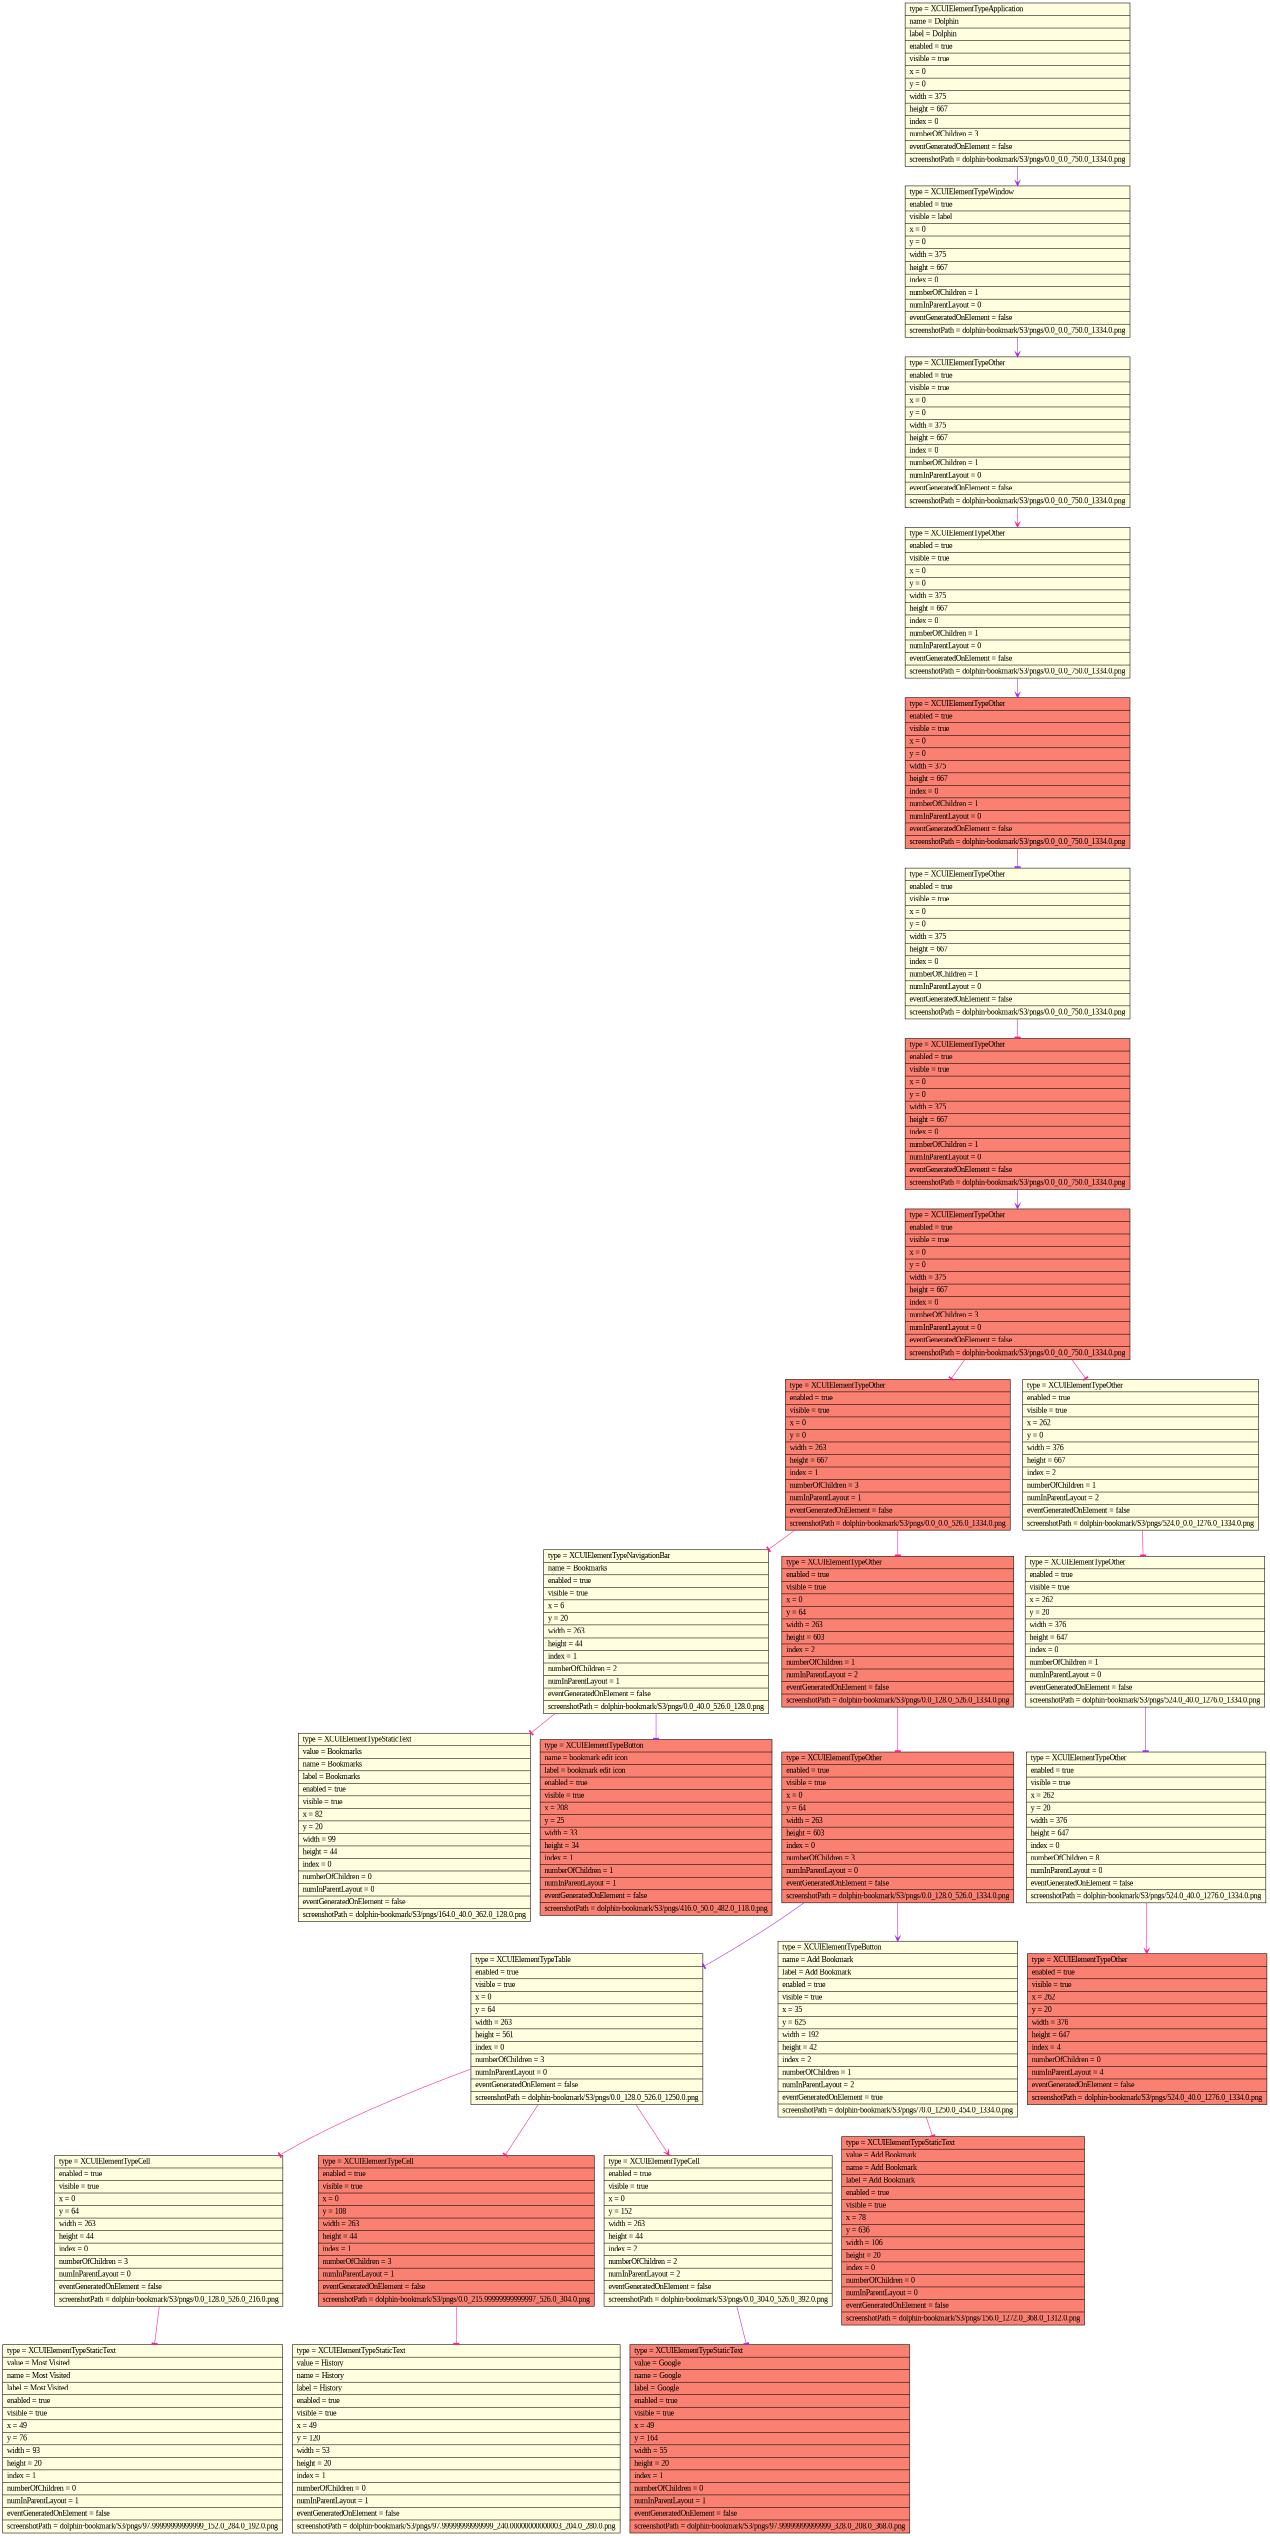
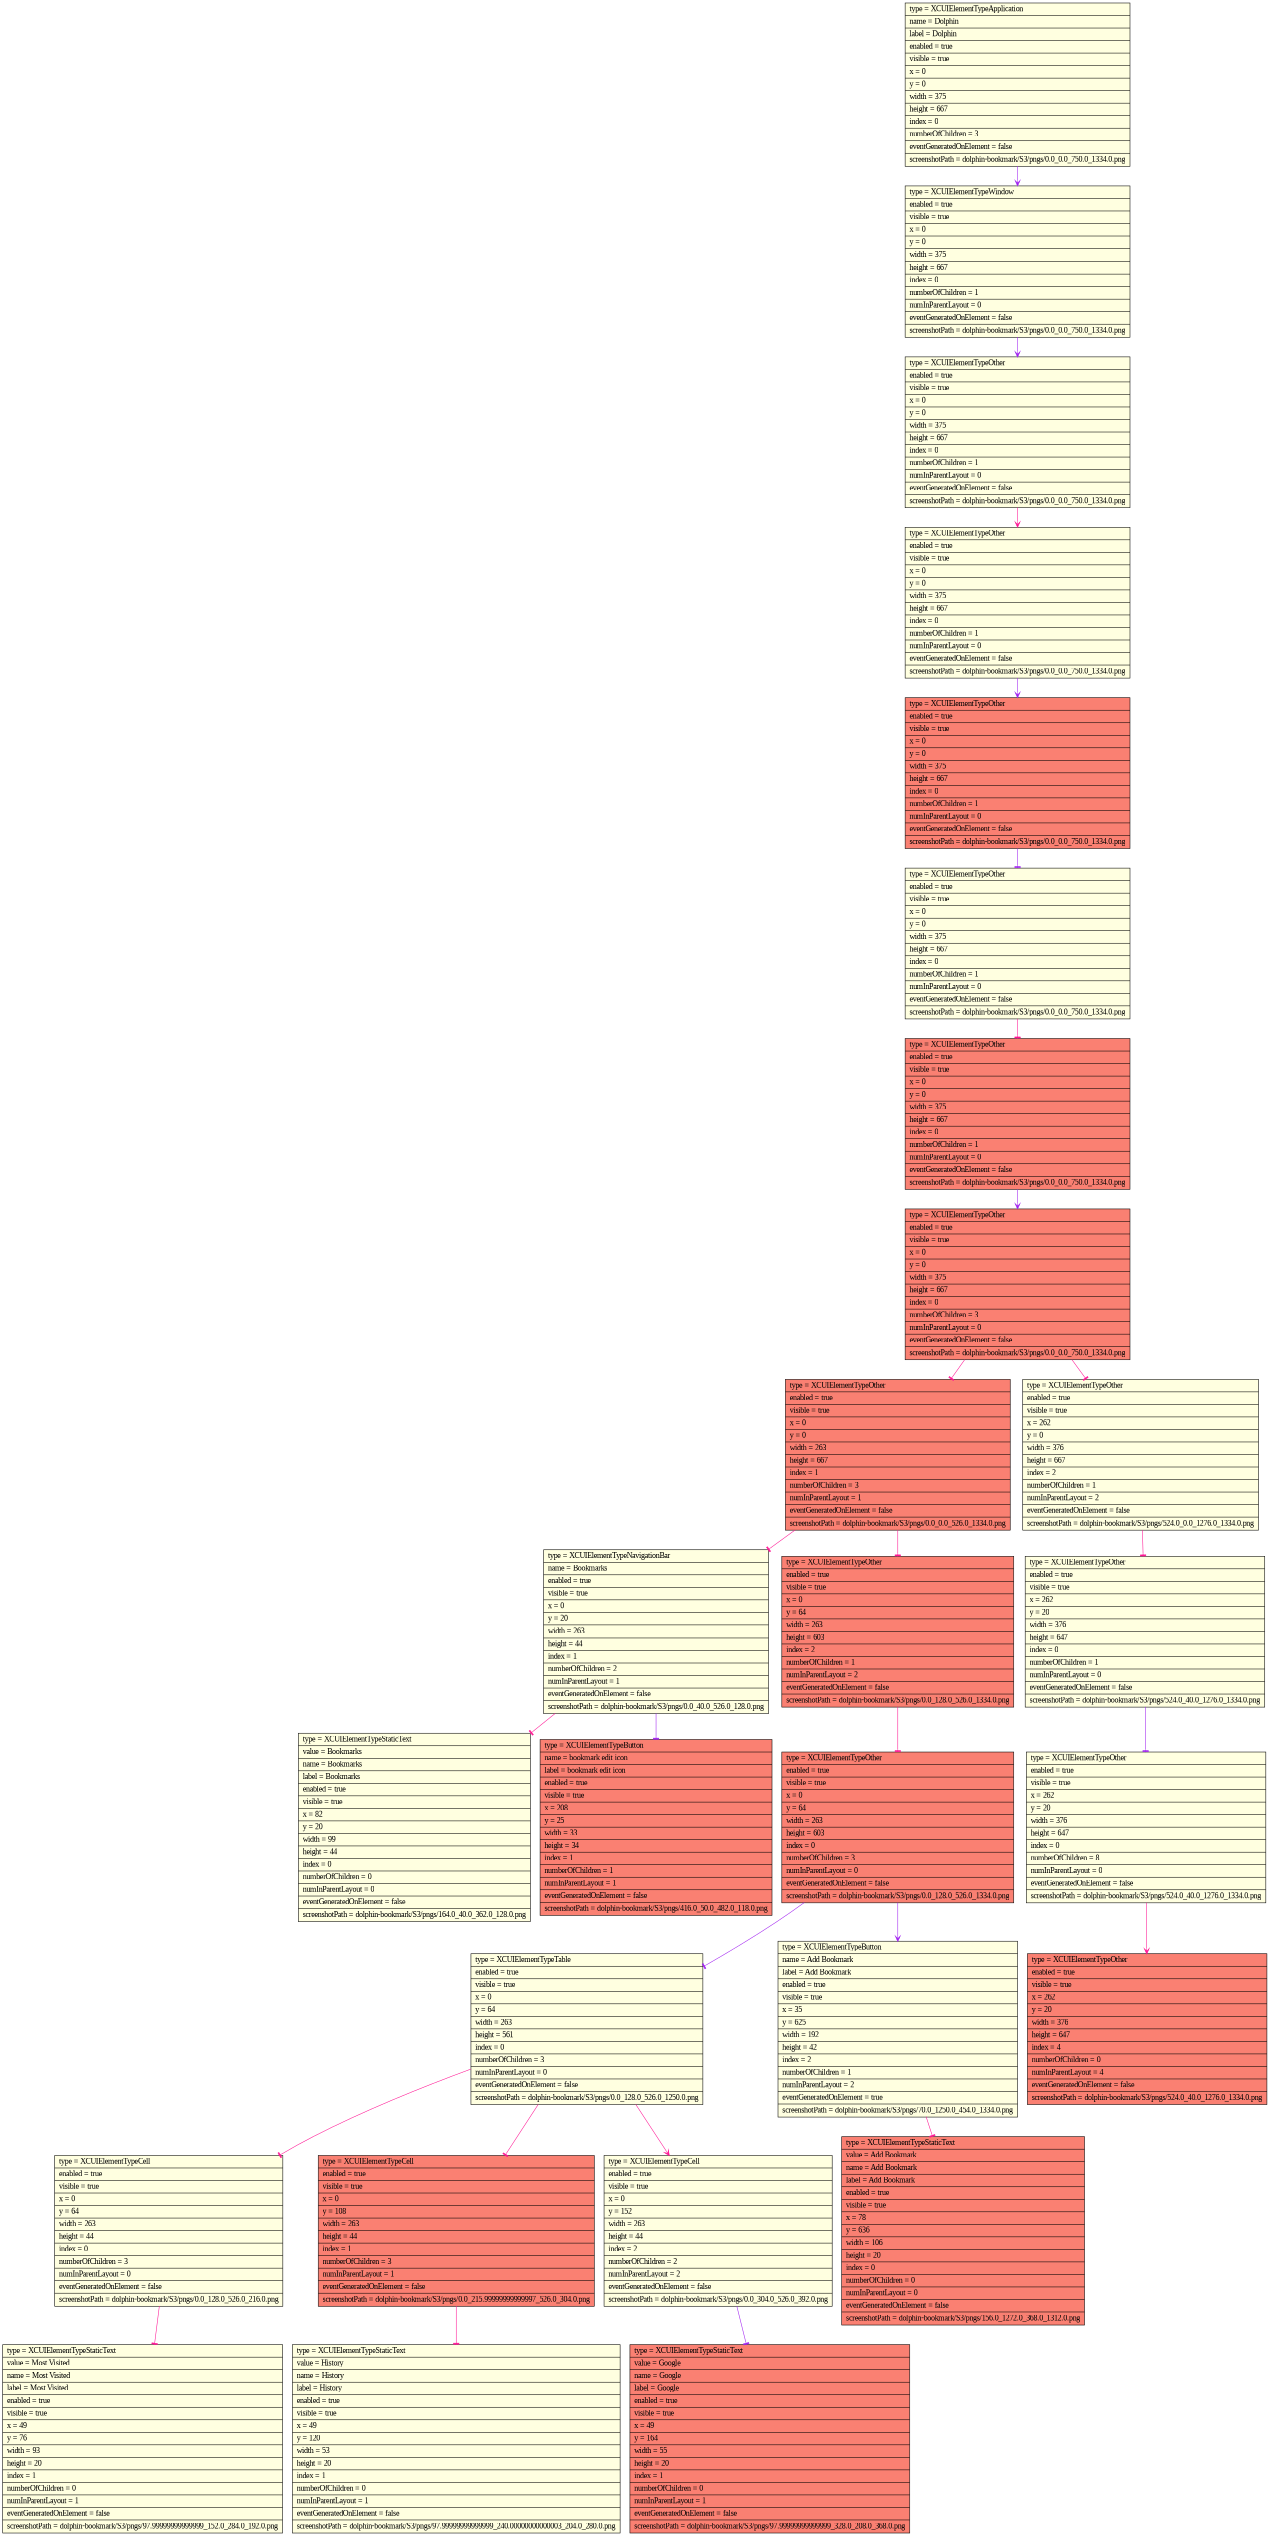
(931, 217) -> (929, 217)
(556, 1606) -> (556, 1606)
